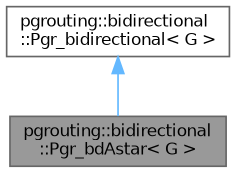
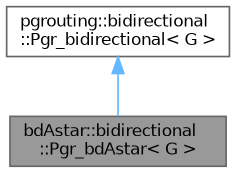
(118, 141) -> (118, 141)
